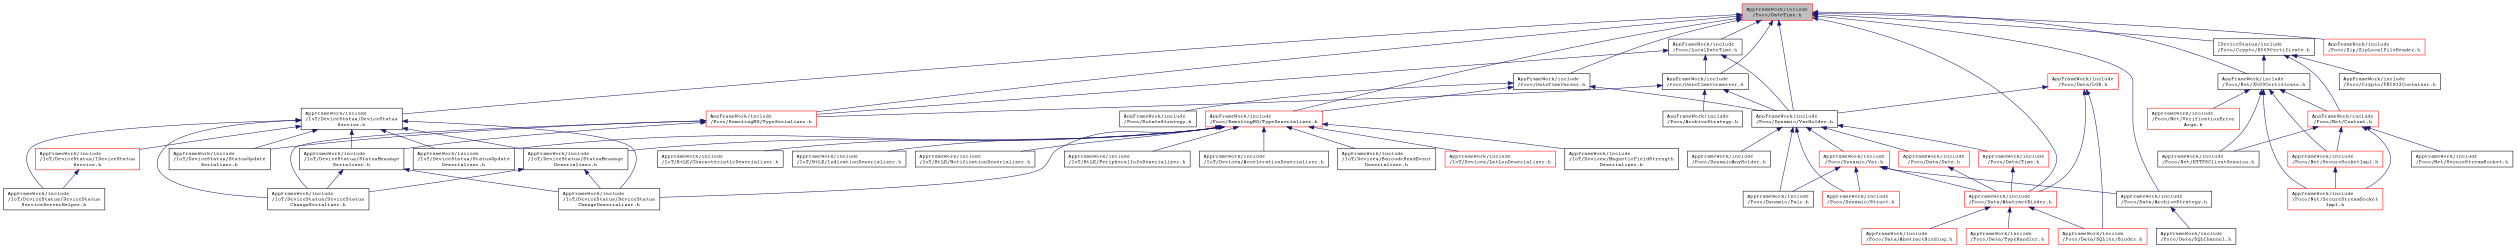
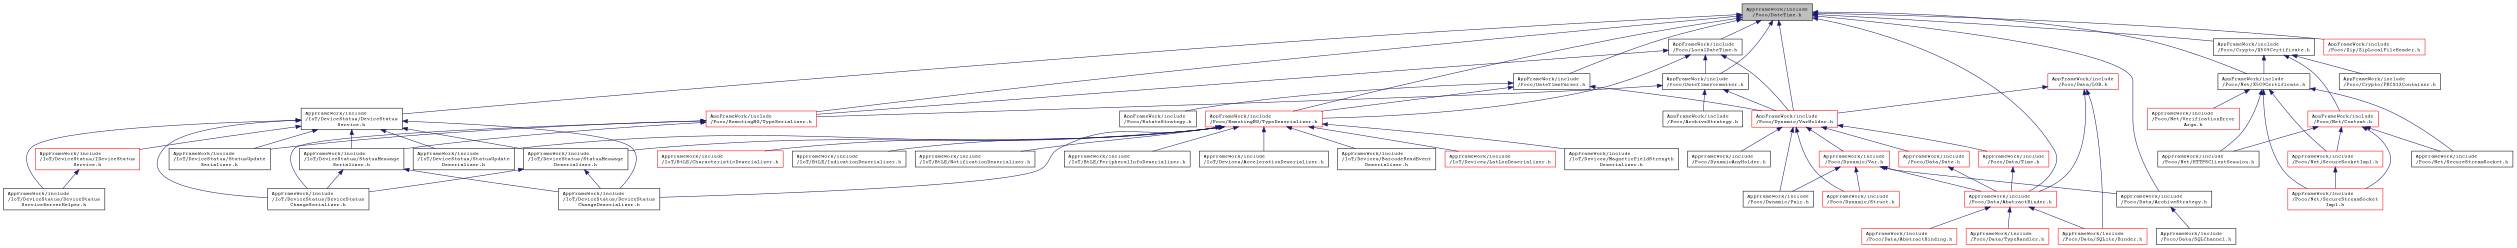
(1777, 12) -> (1777, 12)
(2264, 47) -> (2264, 47)
(2306, 101) -> (2388, 111)
none -> (1507, 105)
(1795, 119) -> (1795, 119)
(720, 159) -> (720, 159)
